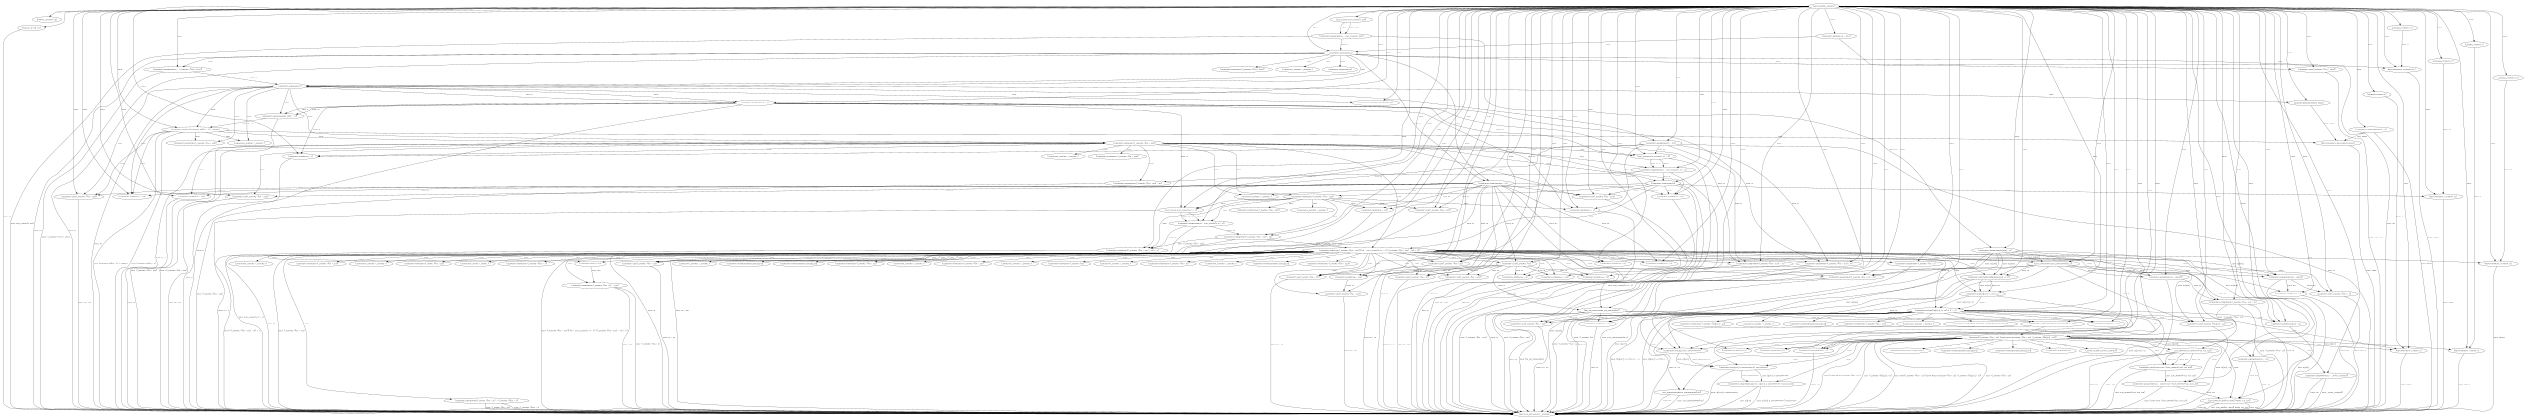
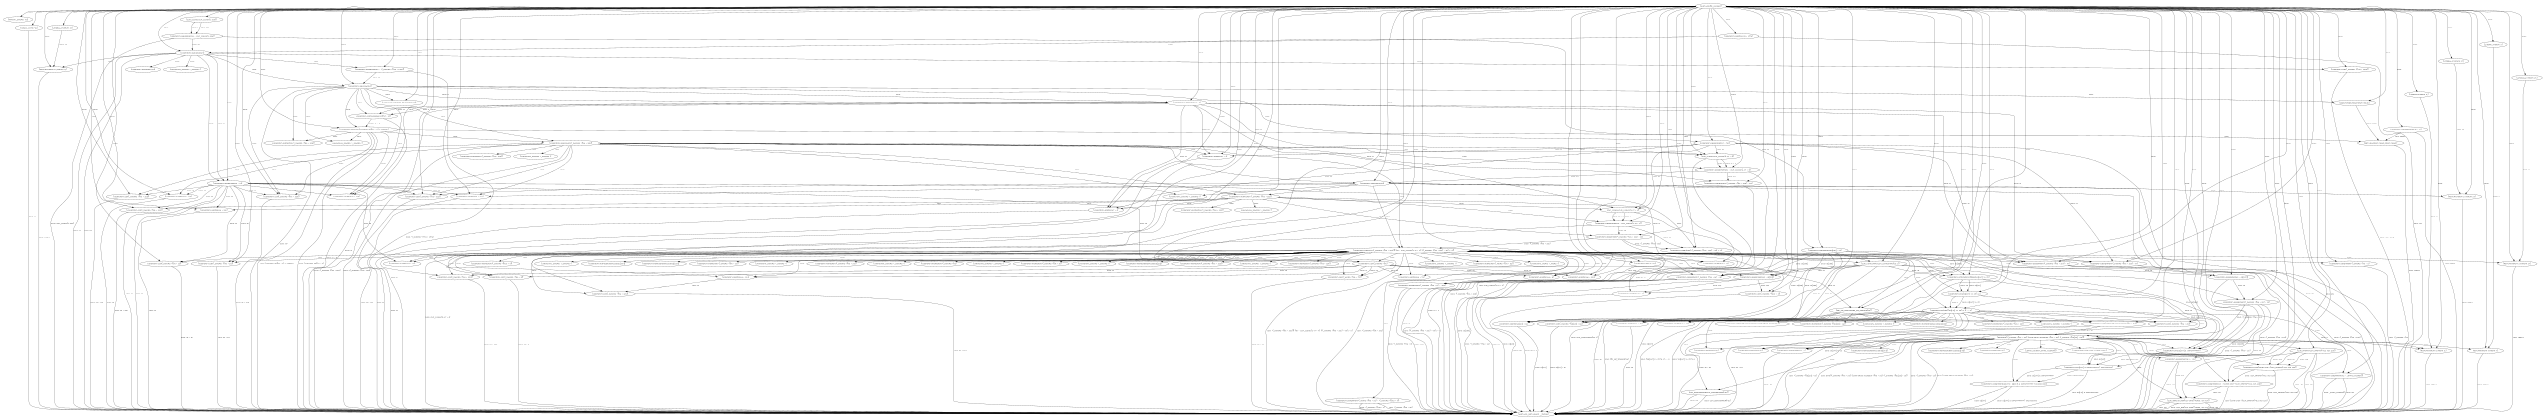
none -> (879, 8)
(1242, 70) -> none
none -> (1763, 83)
